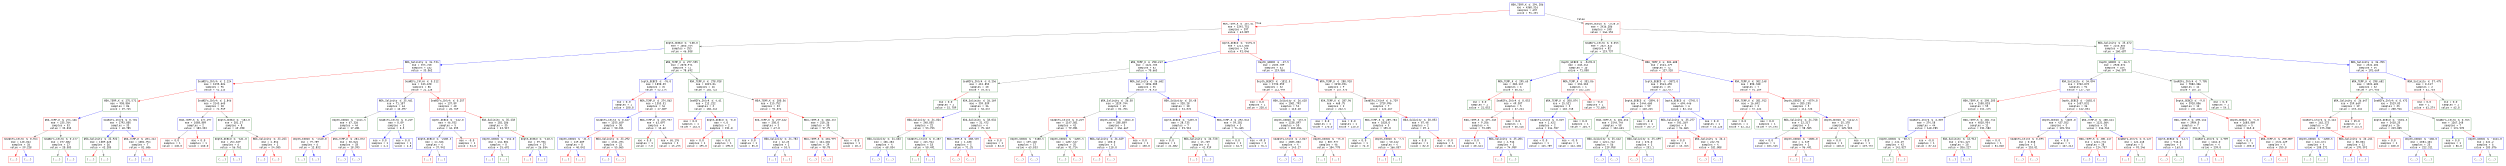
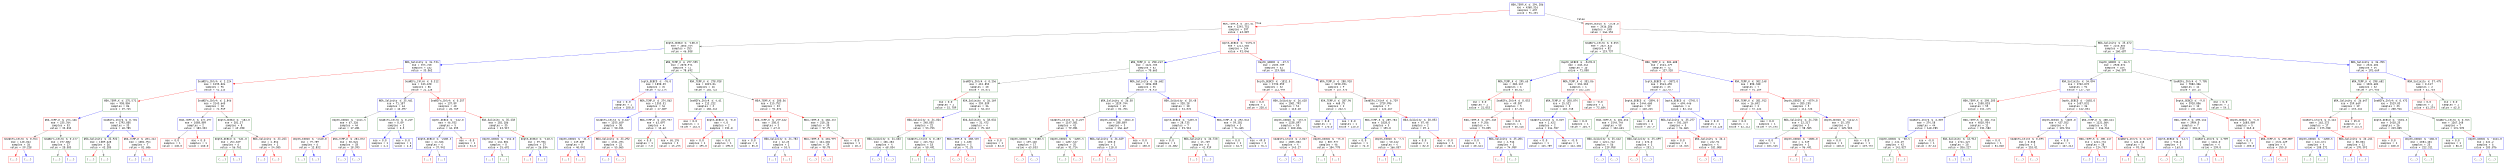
(2424, 105) -> (2424, 105)
